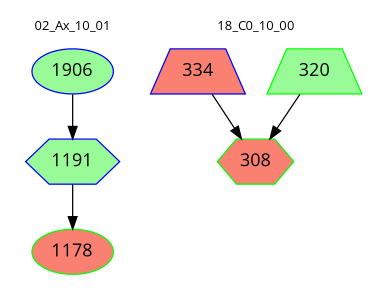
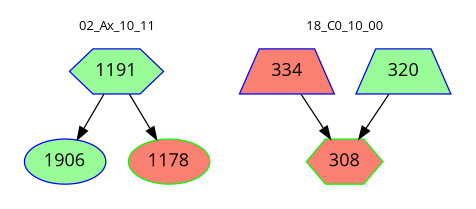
(73, 27) -> (117, 27)
(314, 71) -> (403, 71)
(73, 110) -> (94, 111)
